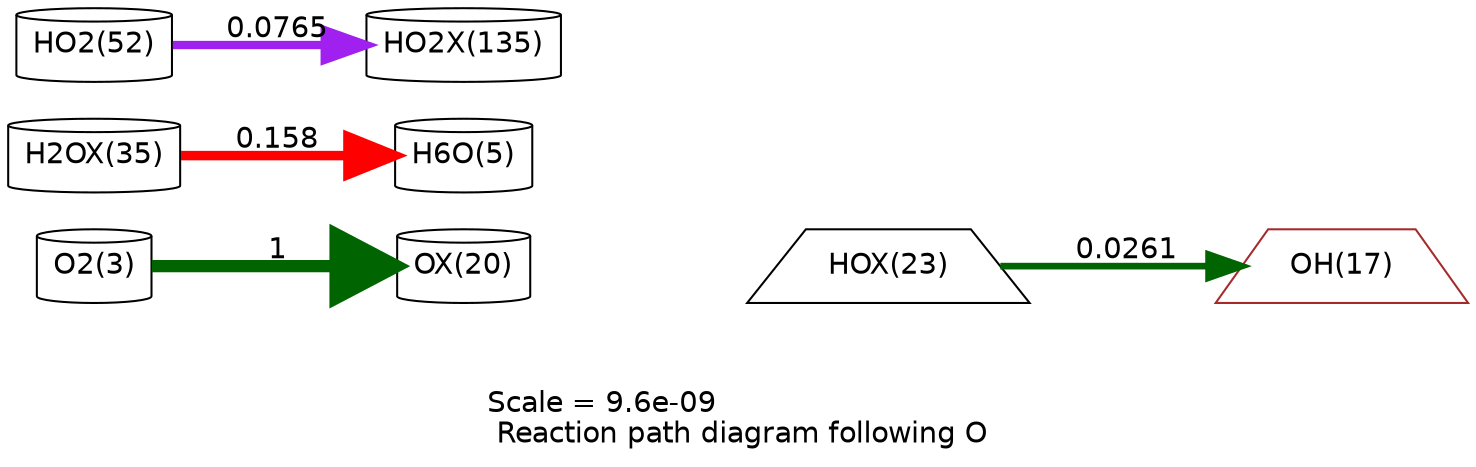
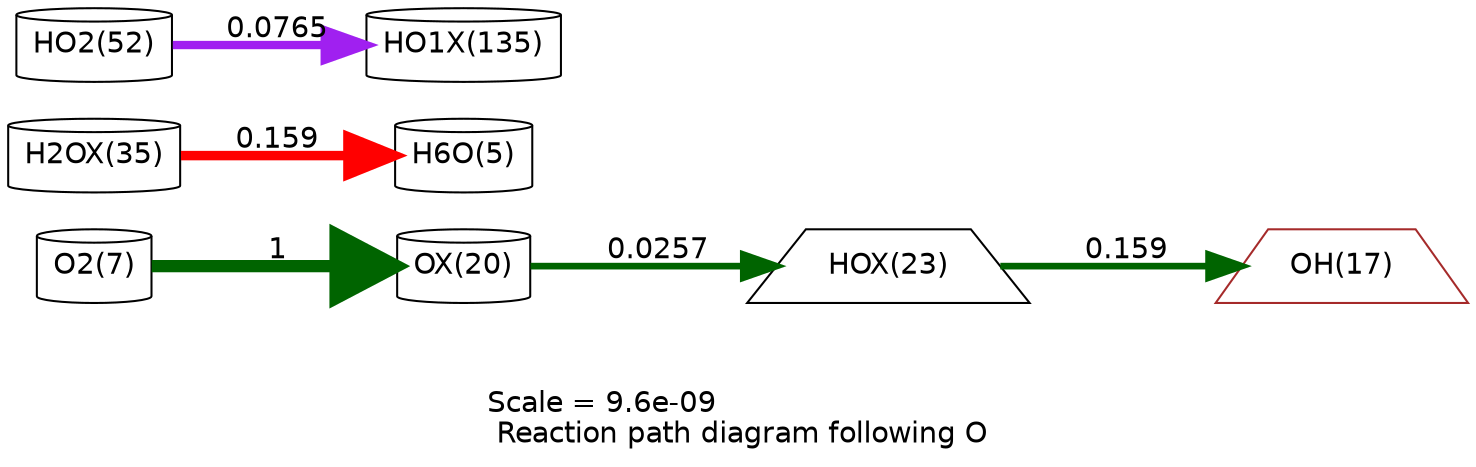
(464, 45) -> (464, 45)
(273, 140) -> (273, 140)
(1123, 251) -> (1123, 251)
(94, 266) -> (94, 266)
none -> (637, 266)
